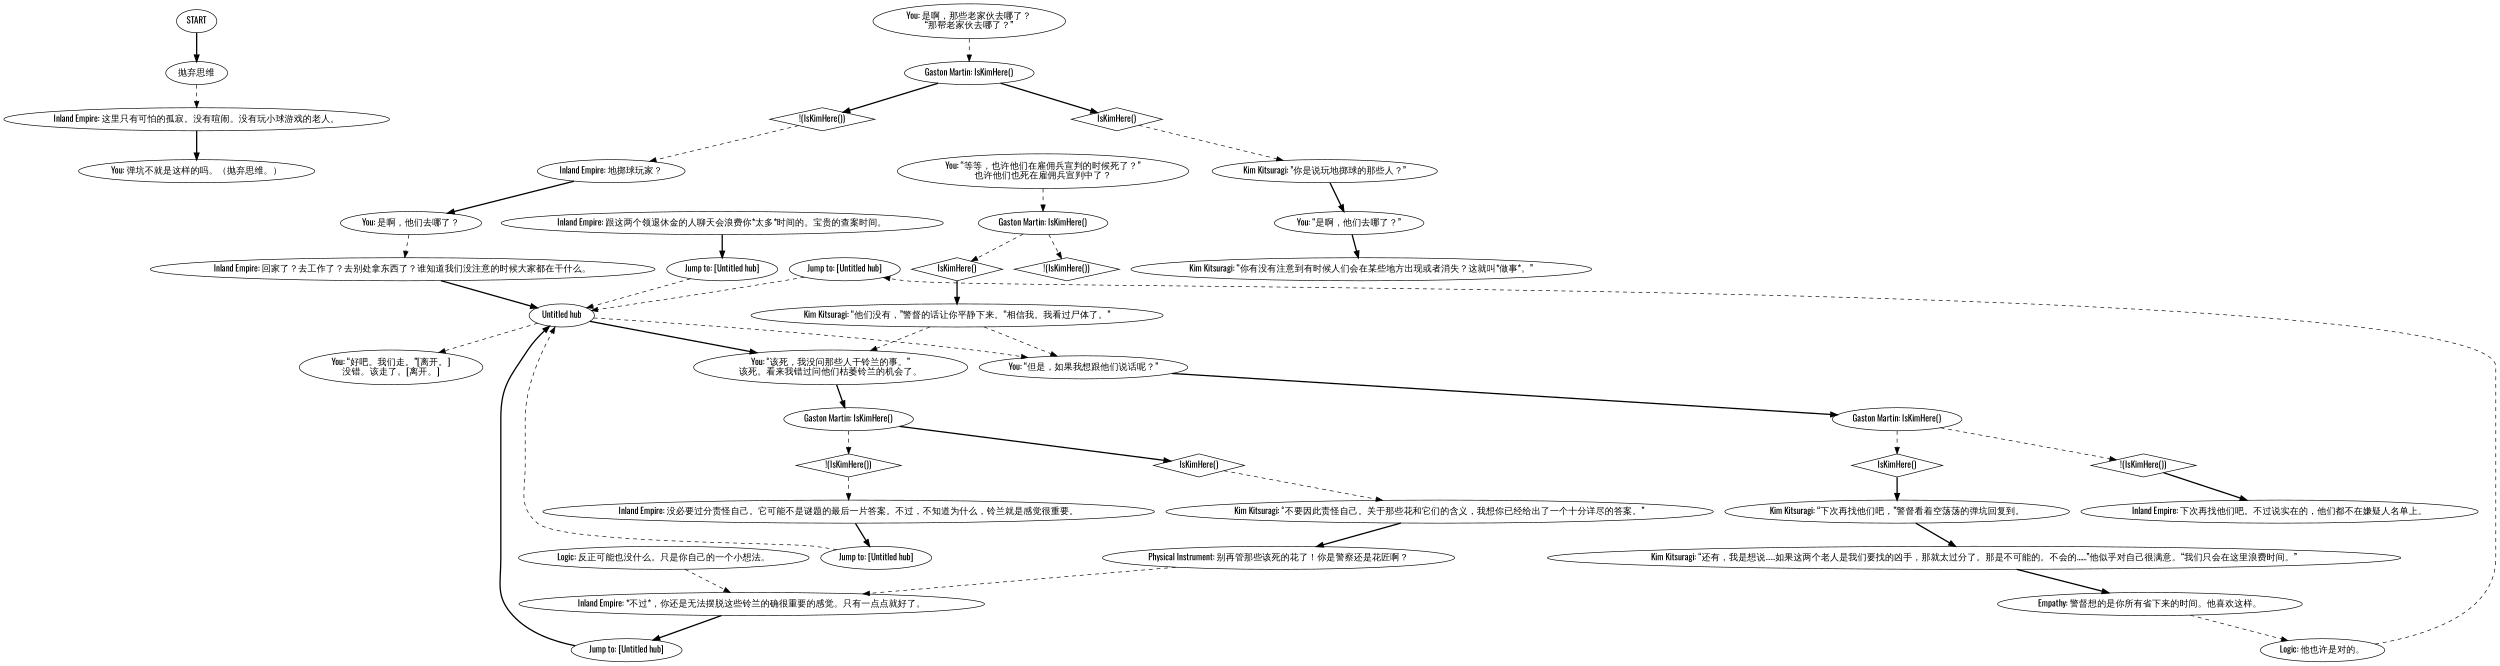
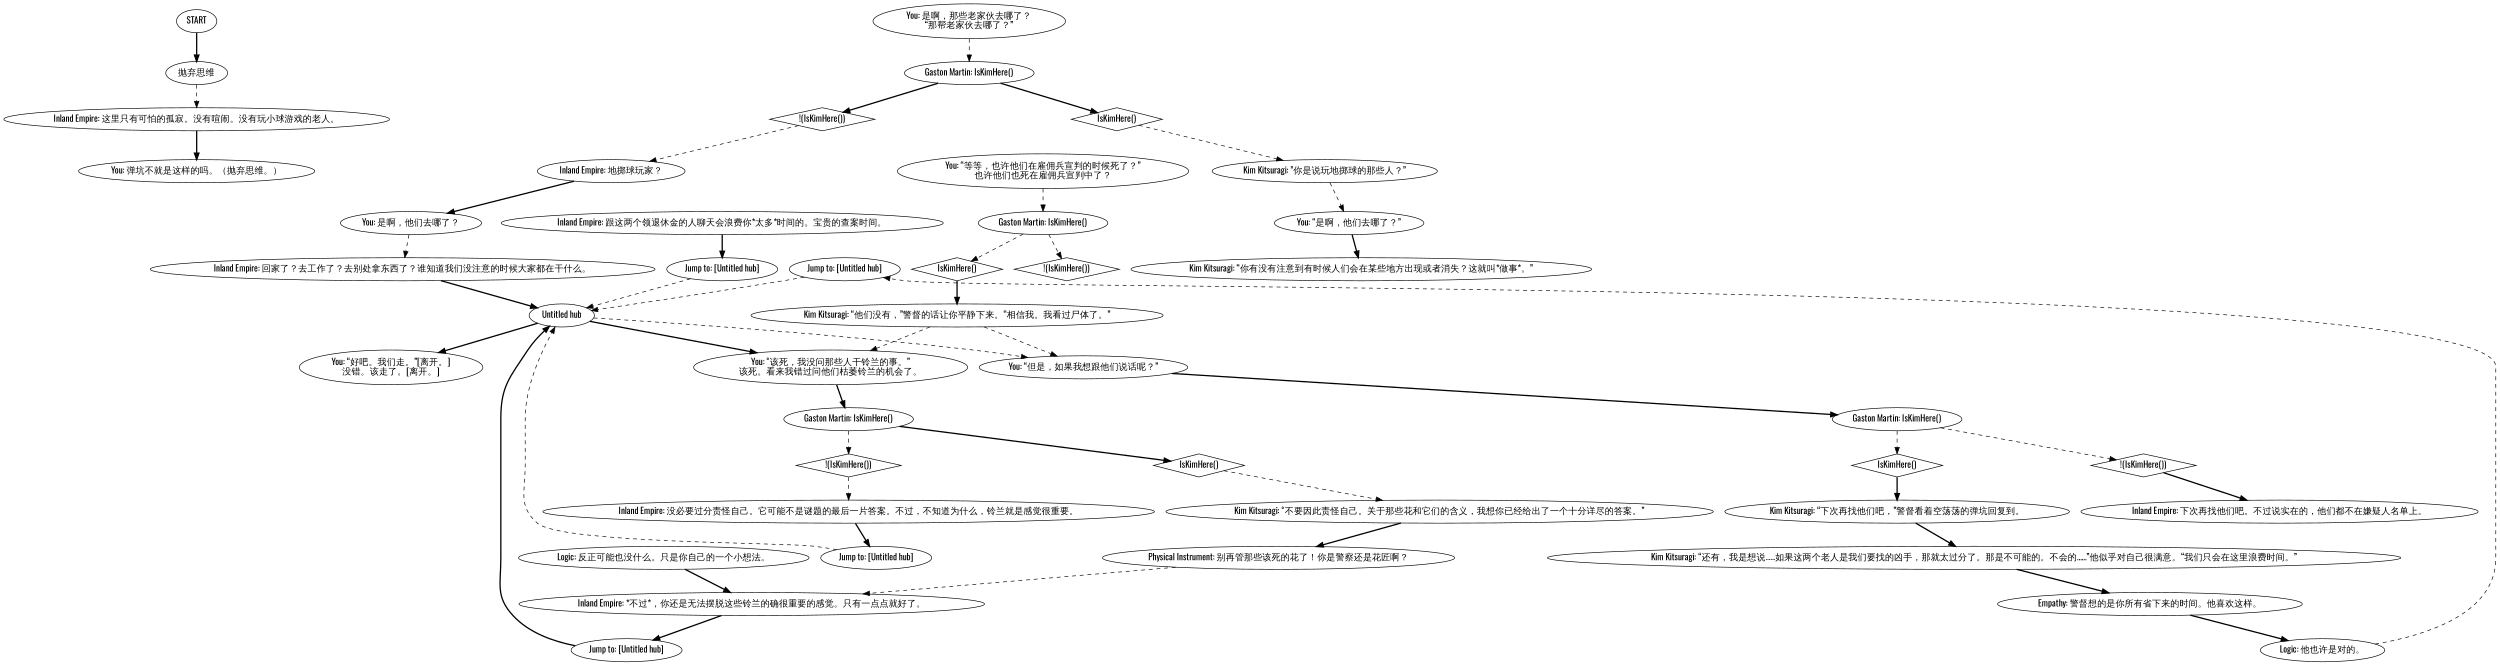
(1335, 194) -> (1335, 194)
(491, 337) -> (491, 337)
(705, 579) -> (705, 579)
(2236, 627) -> (2236, 627)
